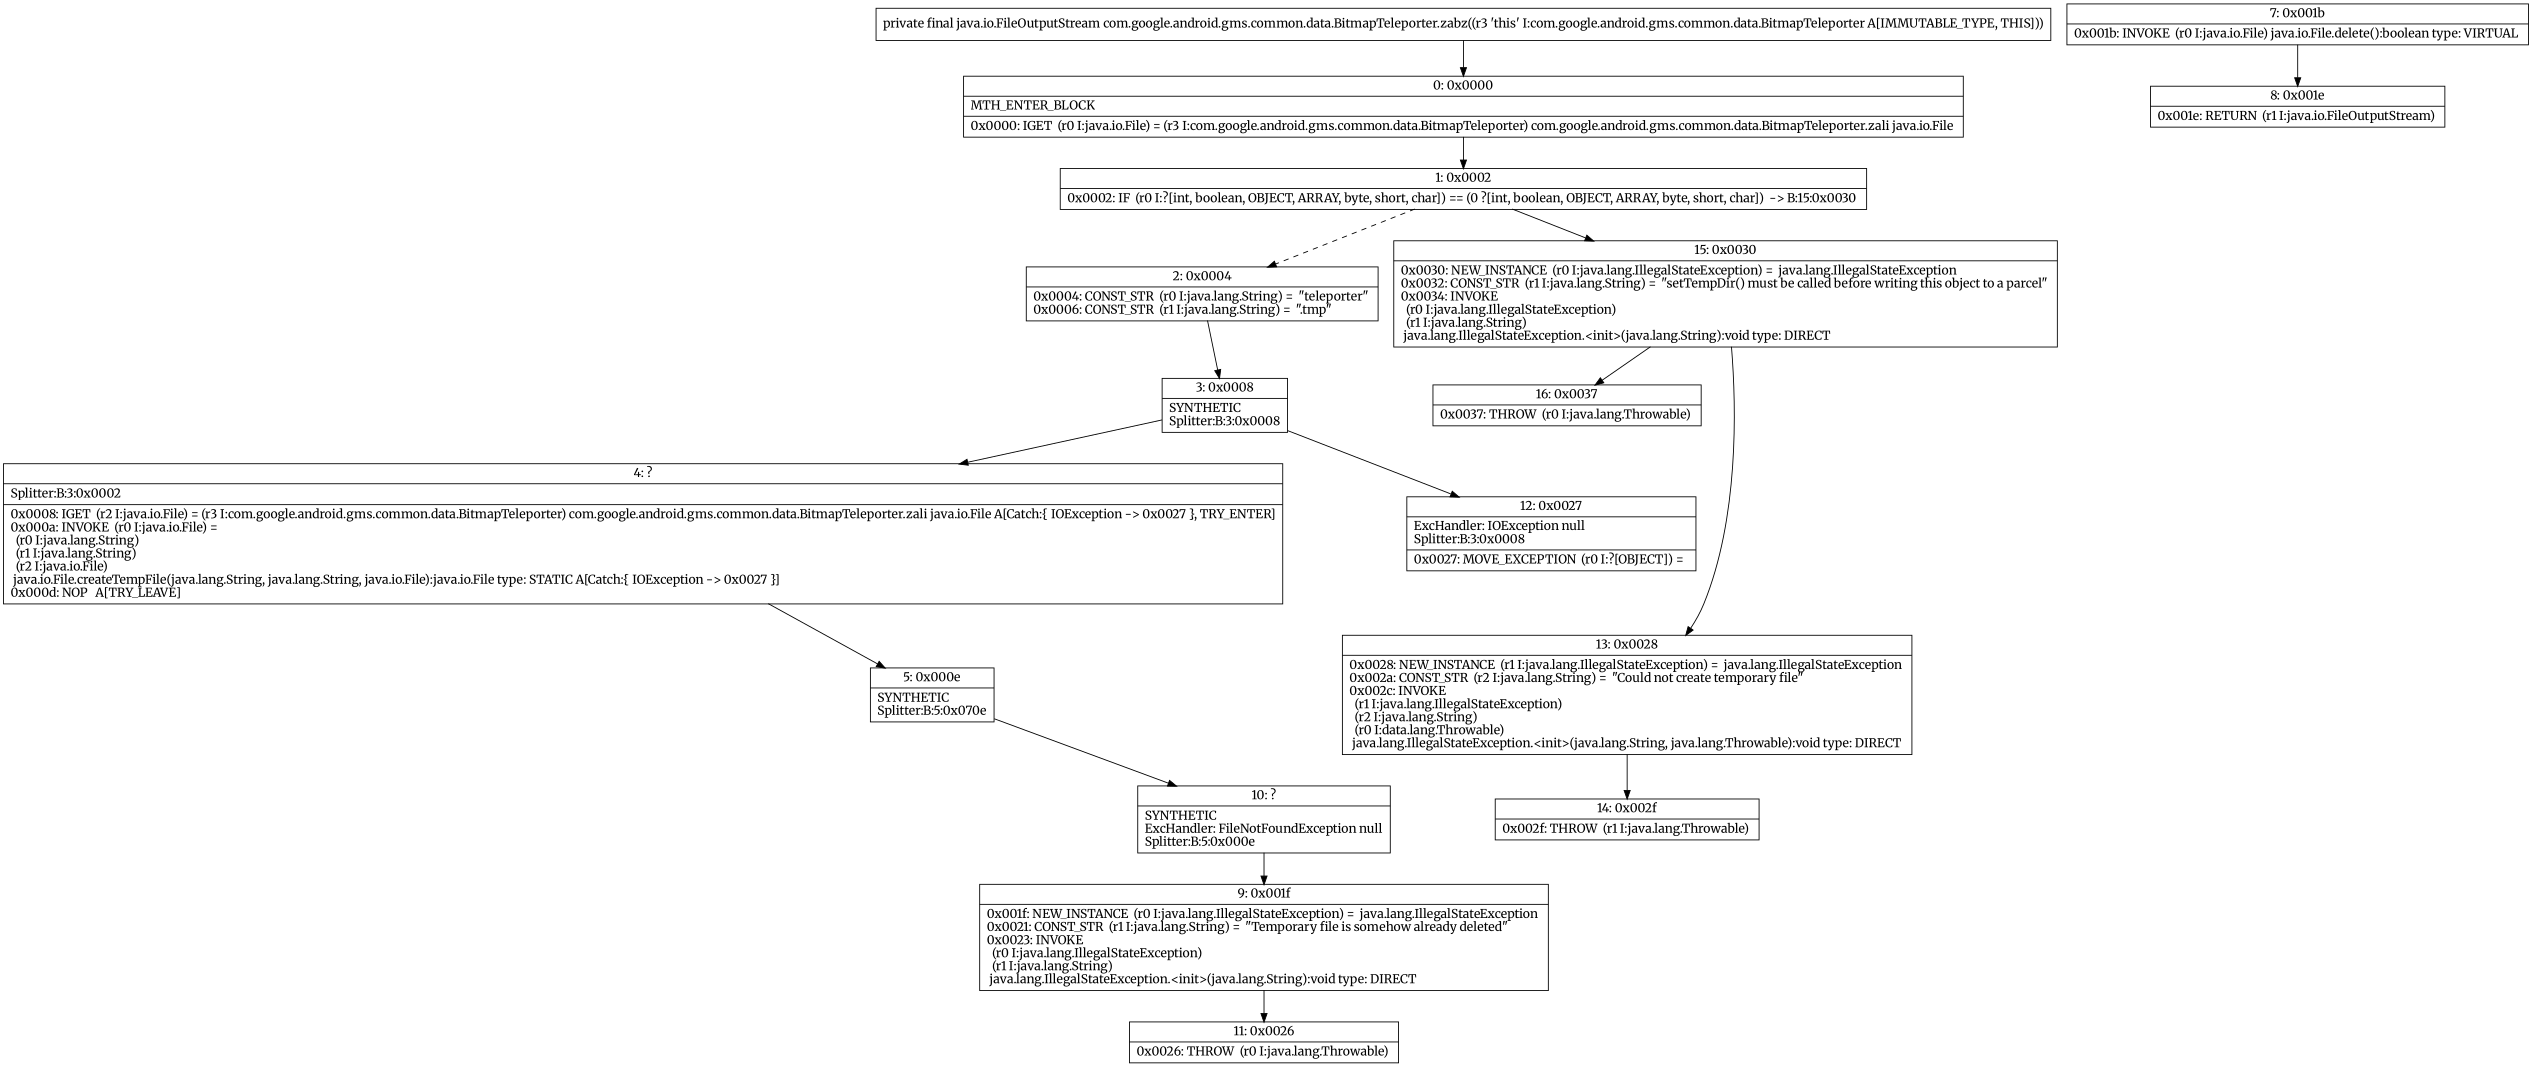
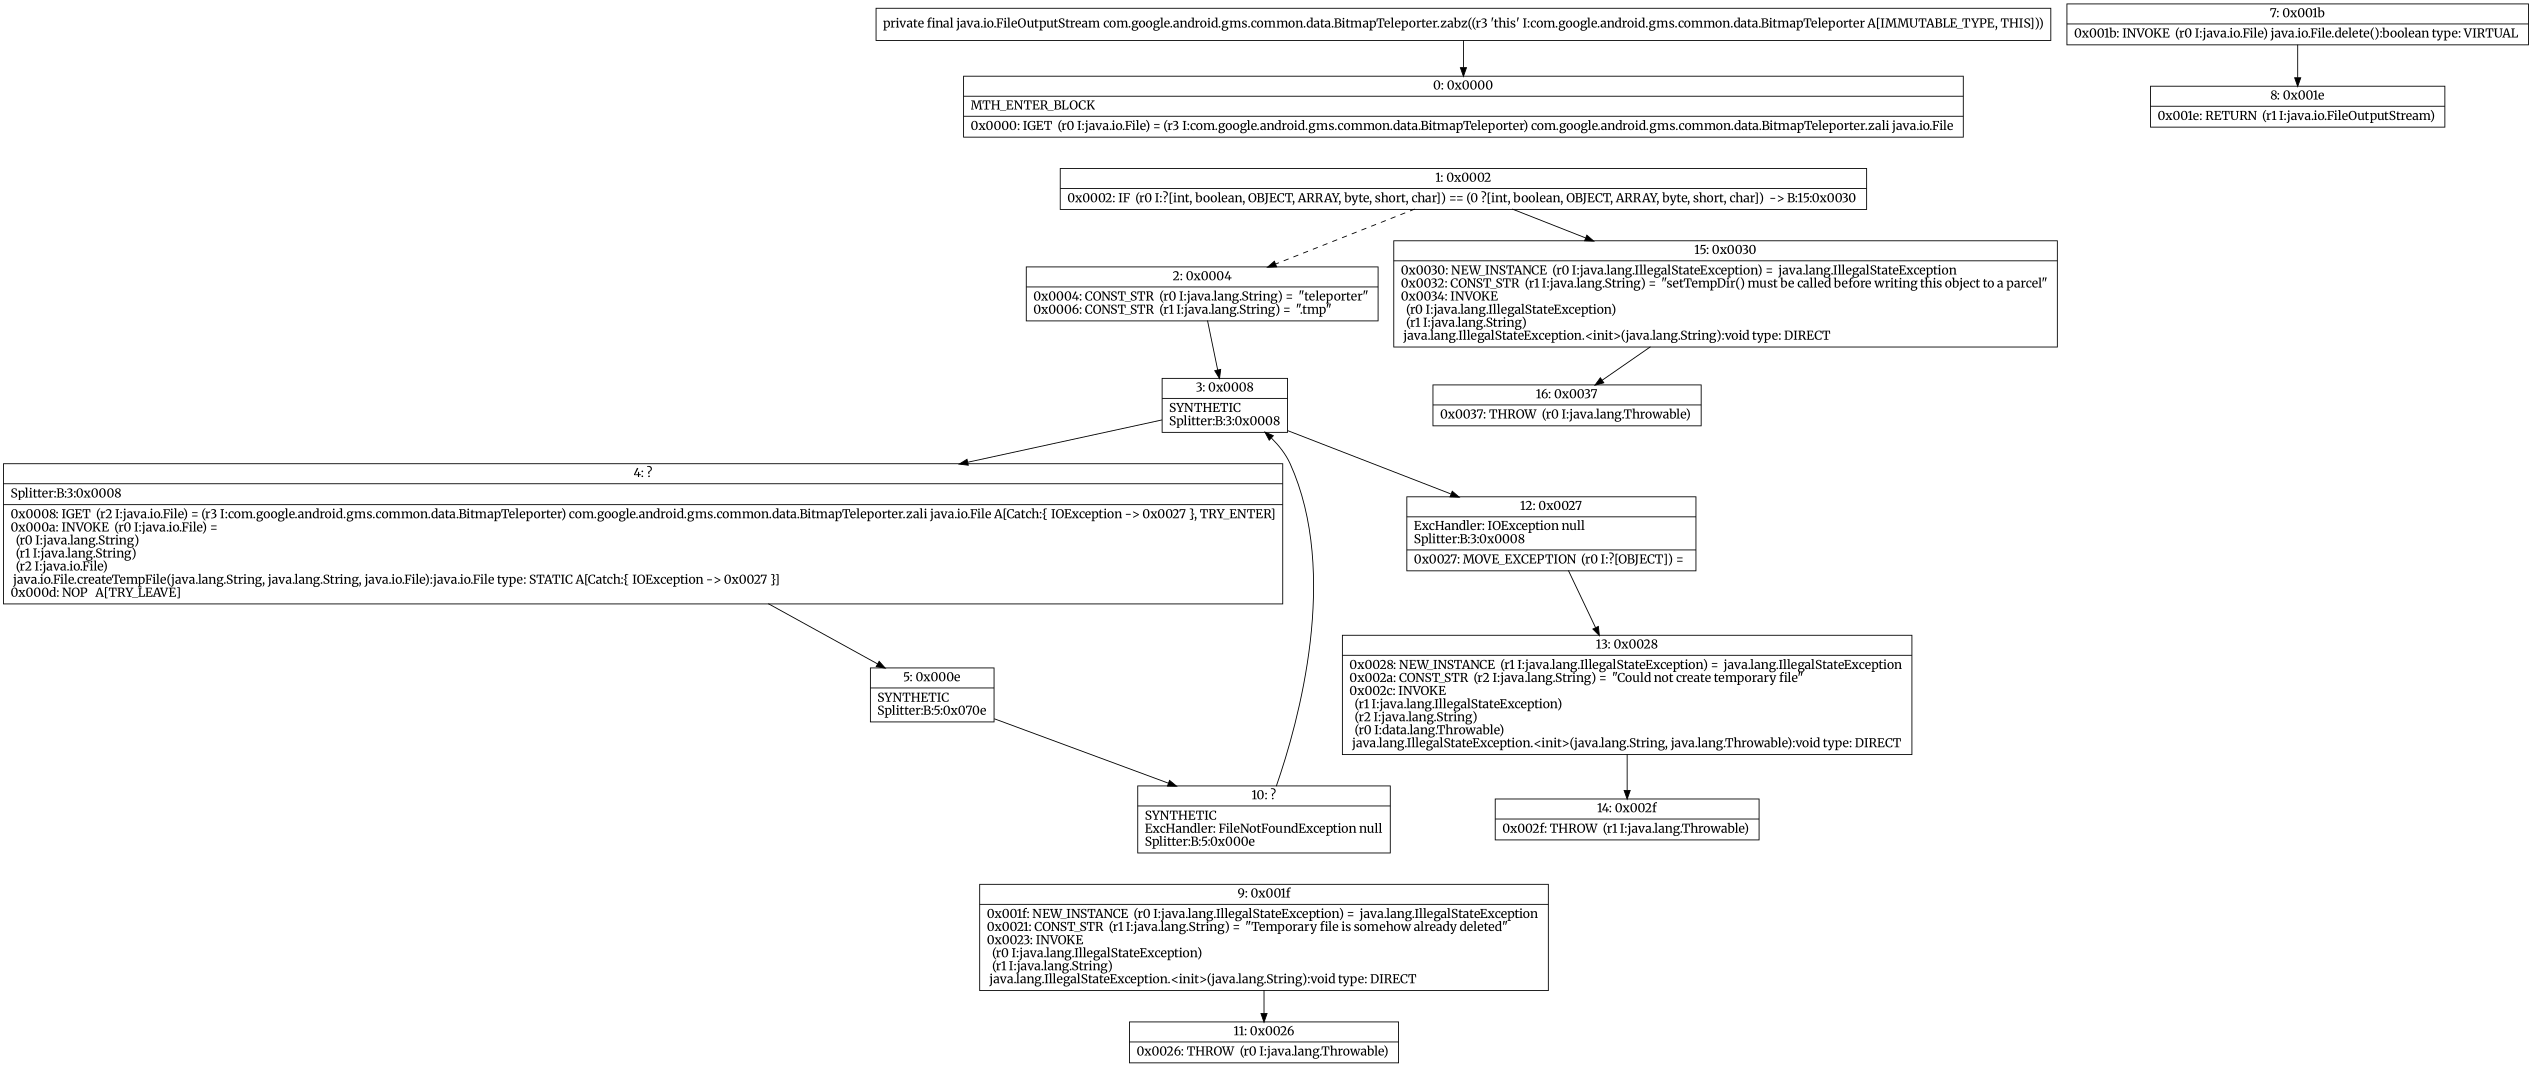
(1463, 148) -> none
(1730, 491) -> (1582, 599)
(66, 494) -> (66, 494)
(1264, 864) -> (1313, 610)
